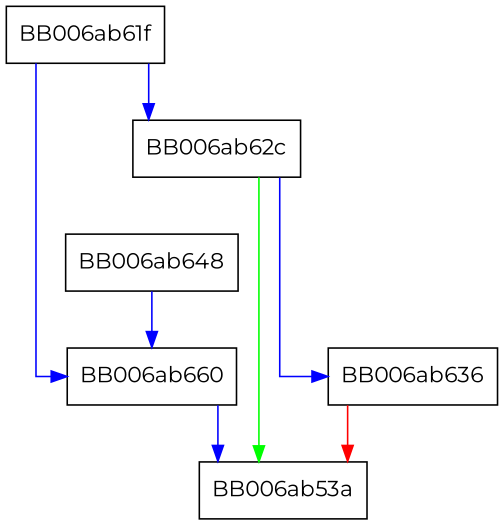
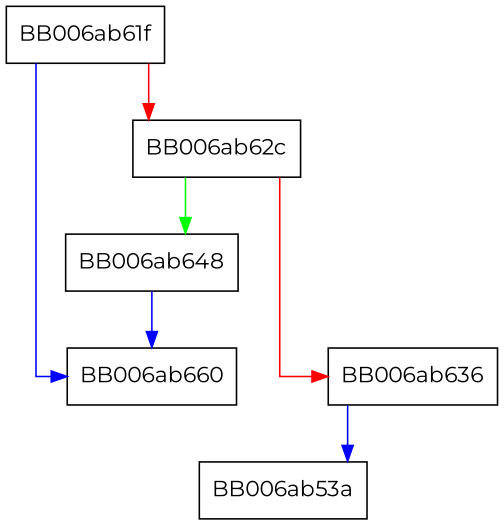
(149, 84) -> (149, 84)
(280, 293) -> (280, 293)
(259, 312) -> (185, 198)
(218, 425) -> none
(348, 425) -> (348, 425)
